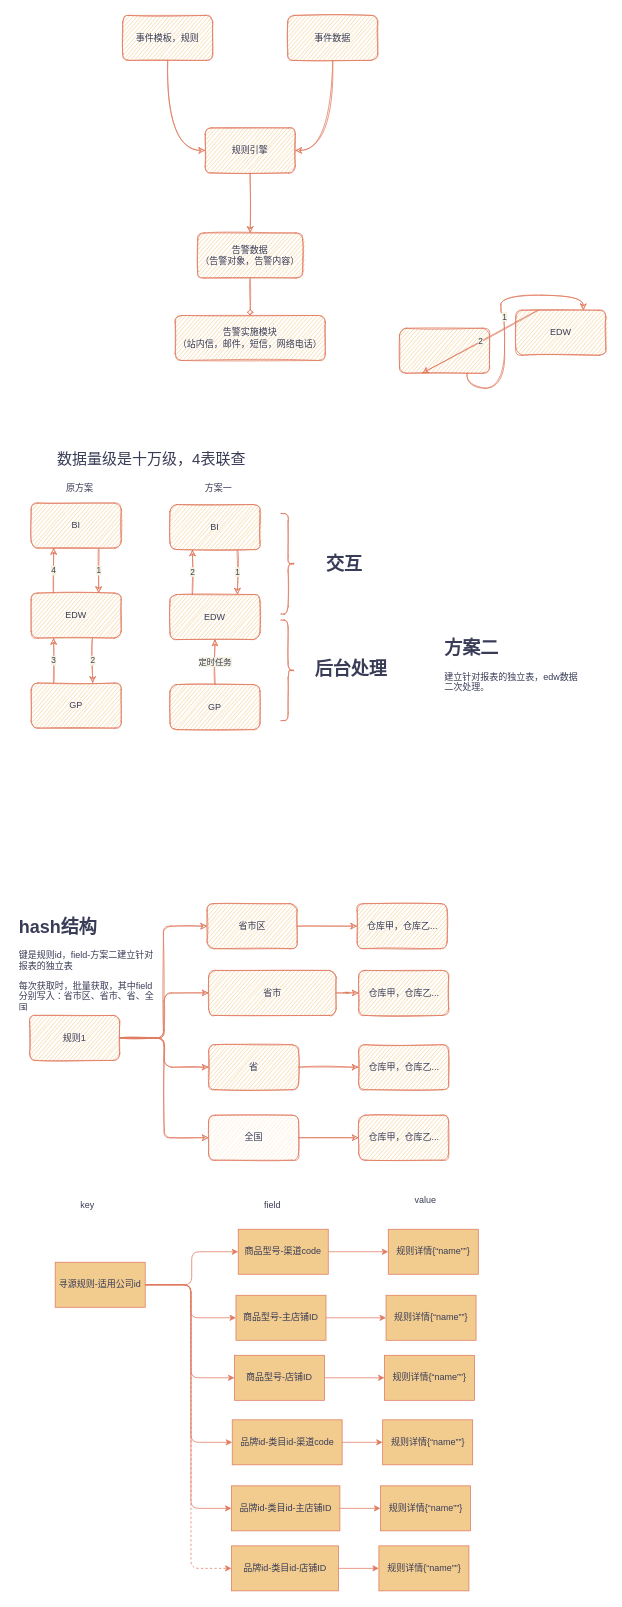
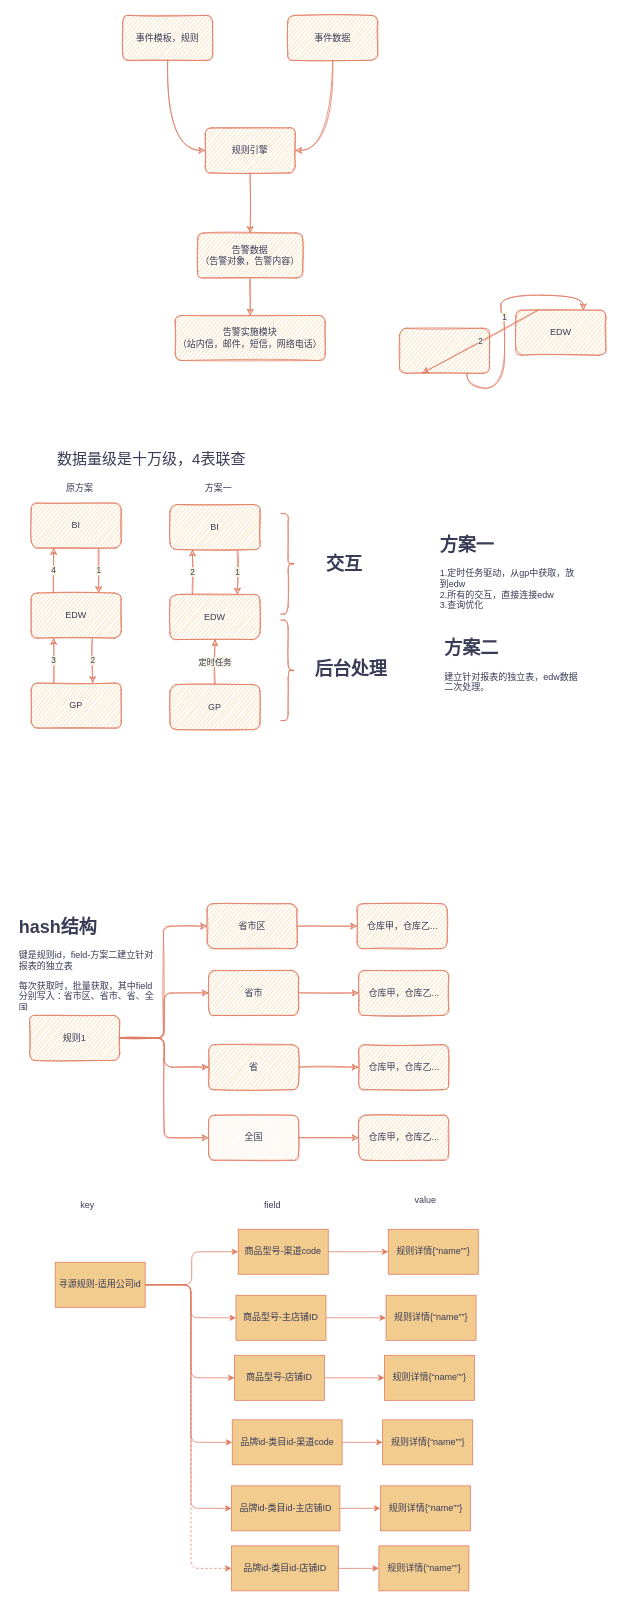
(250, 308) -> (250, 309)
none -> (507, 575)
(272, 993) -> (254, 993)
